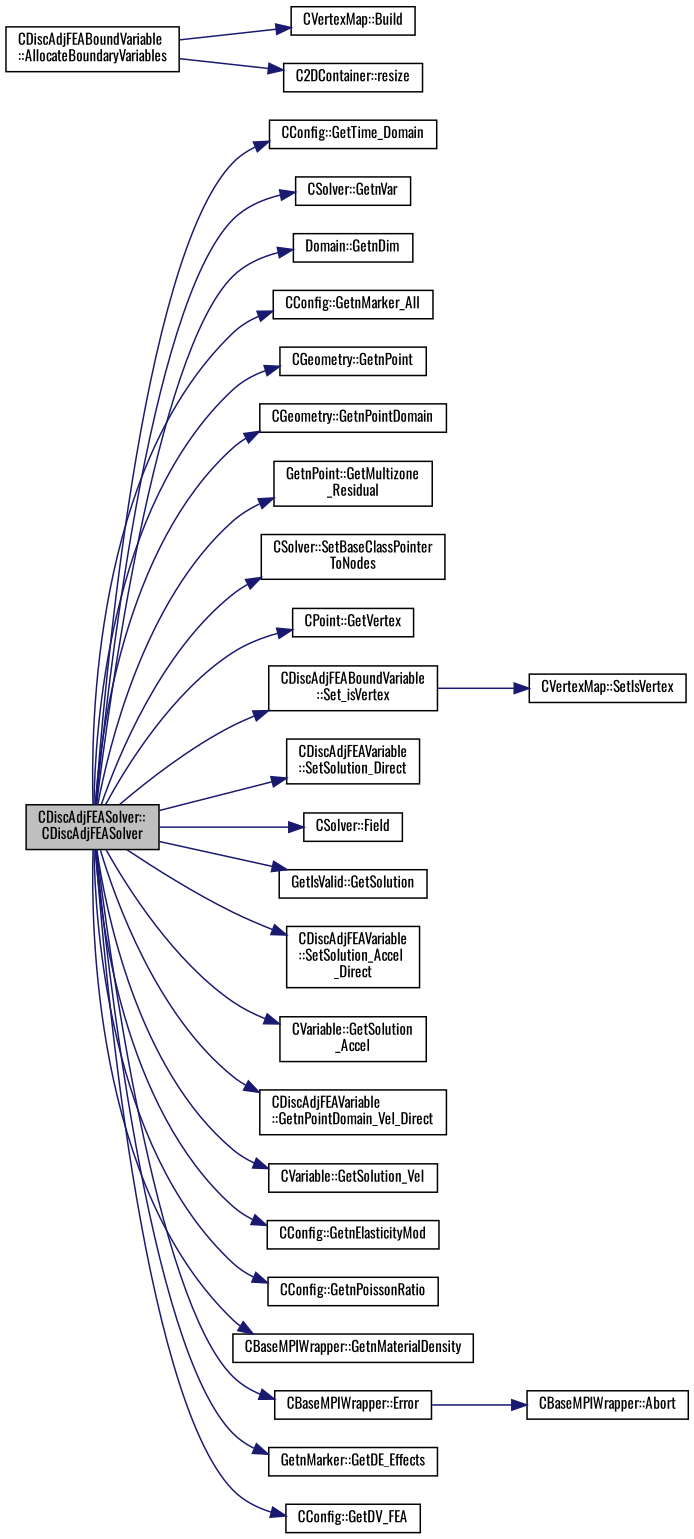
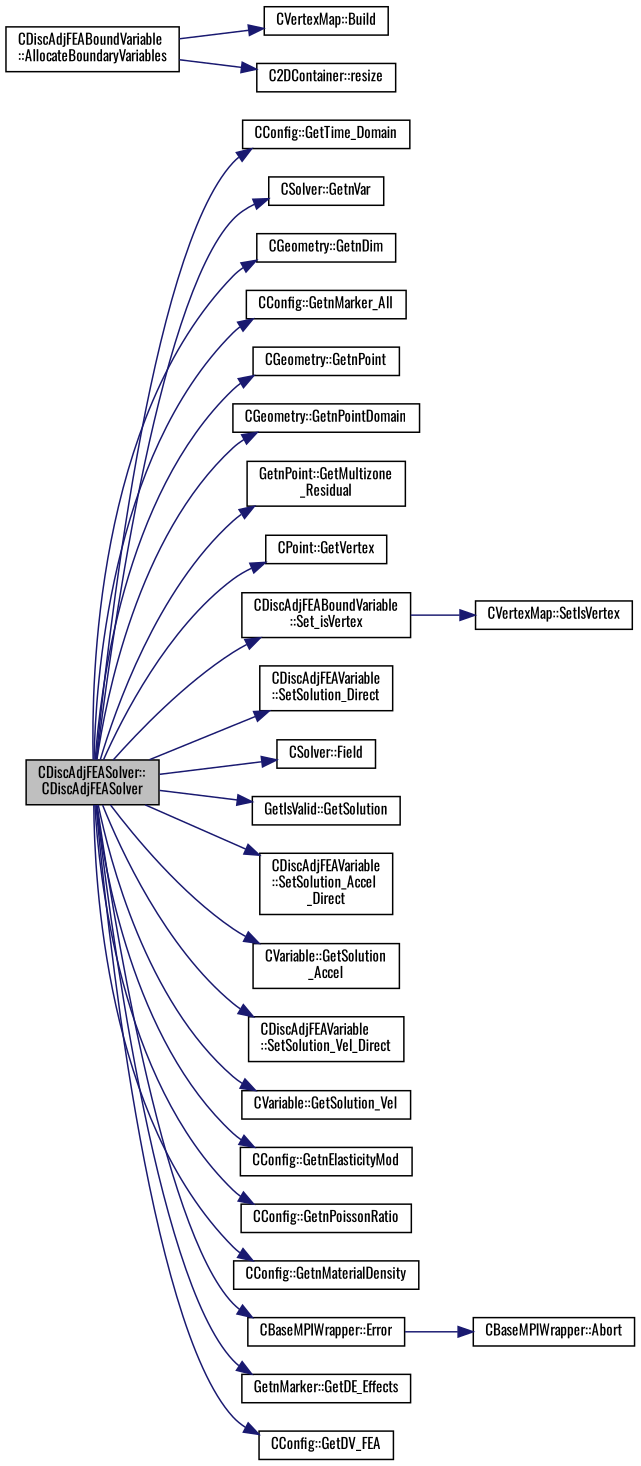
(353, 248) -> (326, 248)
(353, 557) -> none
(353, 1112) -> (326, 1039)
(353, 1348) -> (326, 1275)
